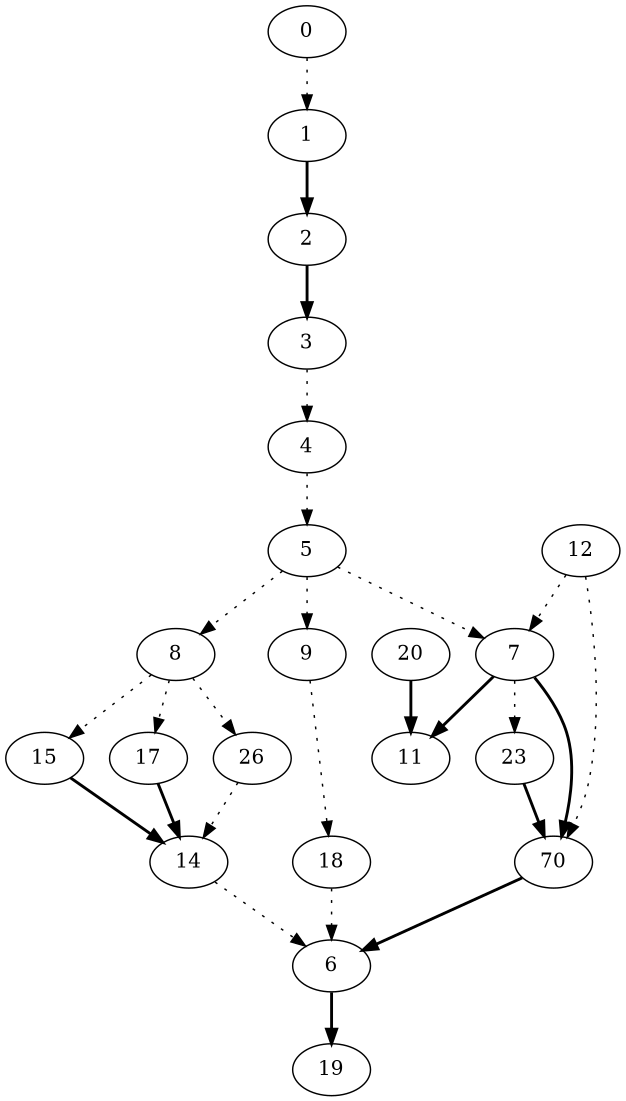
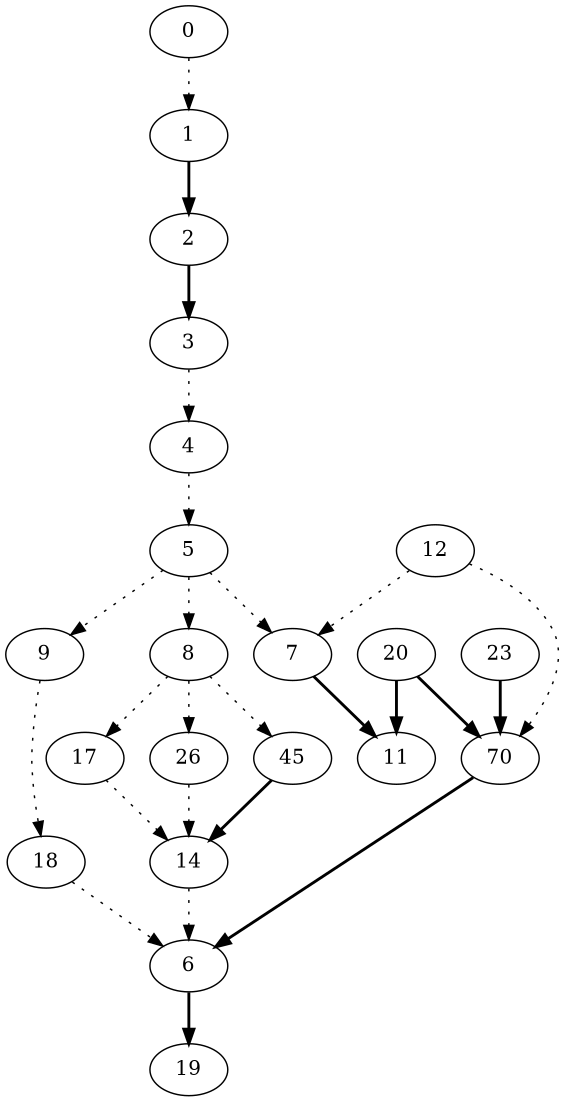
(515, 699) -> none
(570, 746) -> (443, 701)
(45, 758) -> (293, 758)
(166, 803) -> (132, 805)
